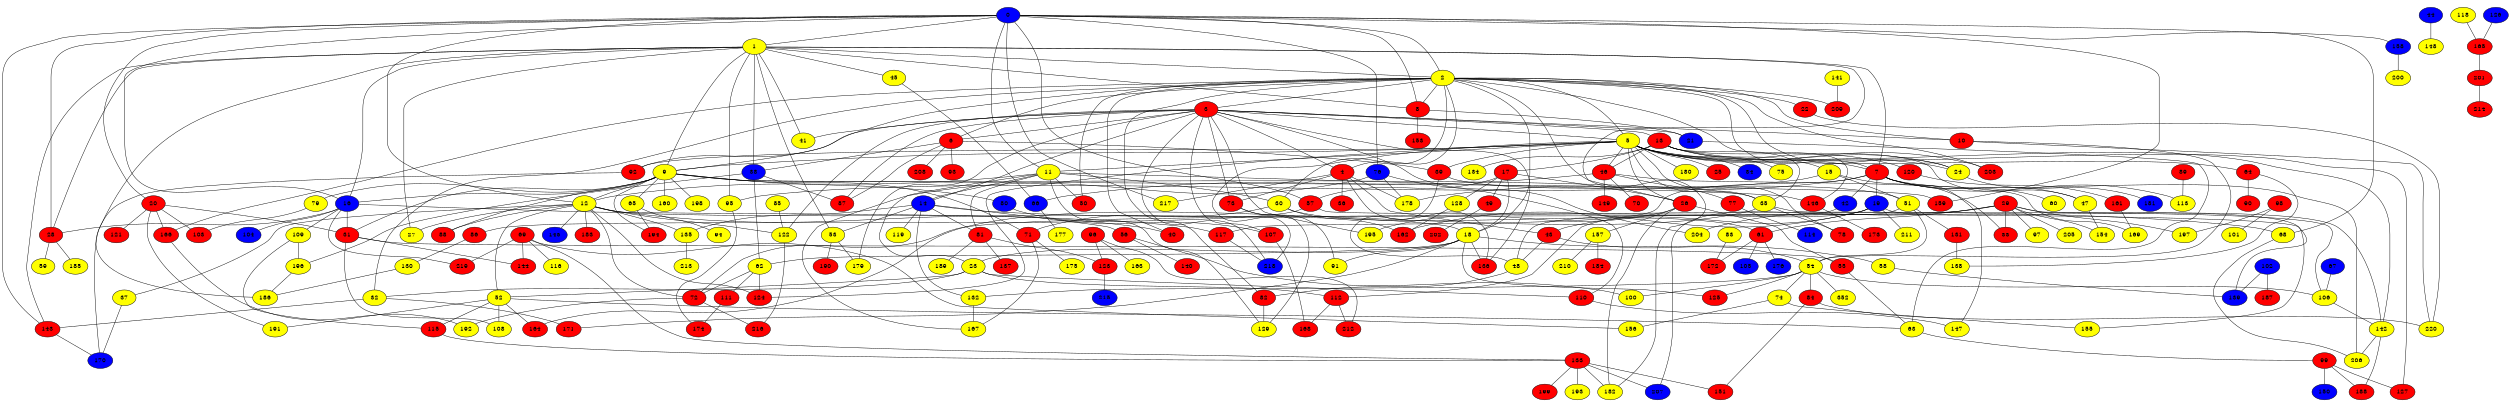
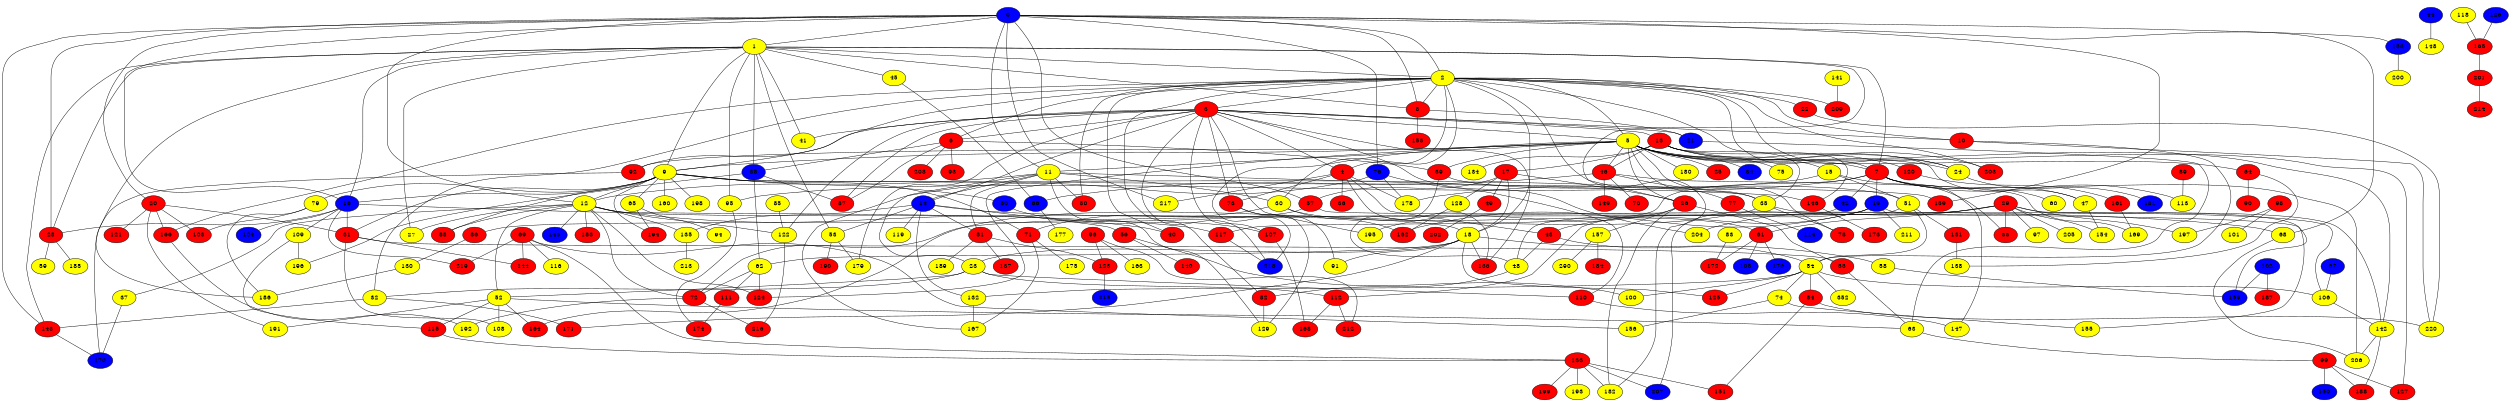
(1565, 266) -> (1565, 266)
(282, 282) -> (231, 229)
